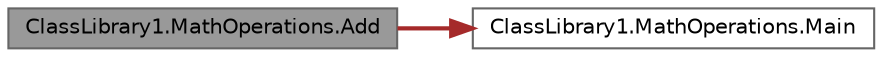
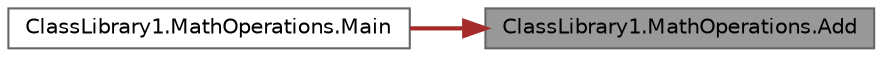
(424, 28) -> (437, 28)
